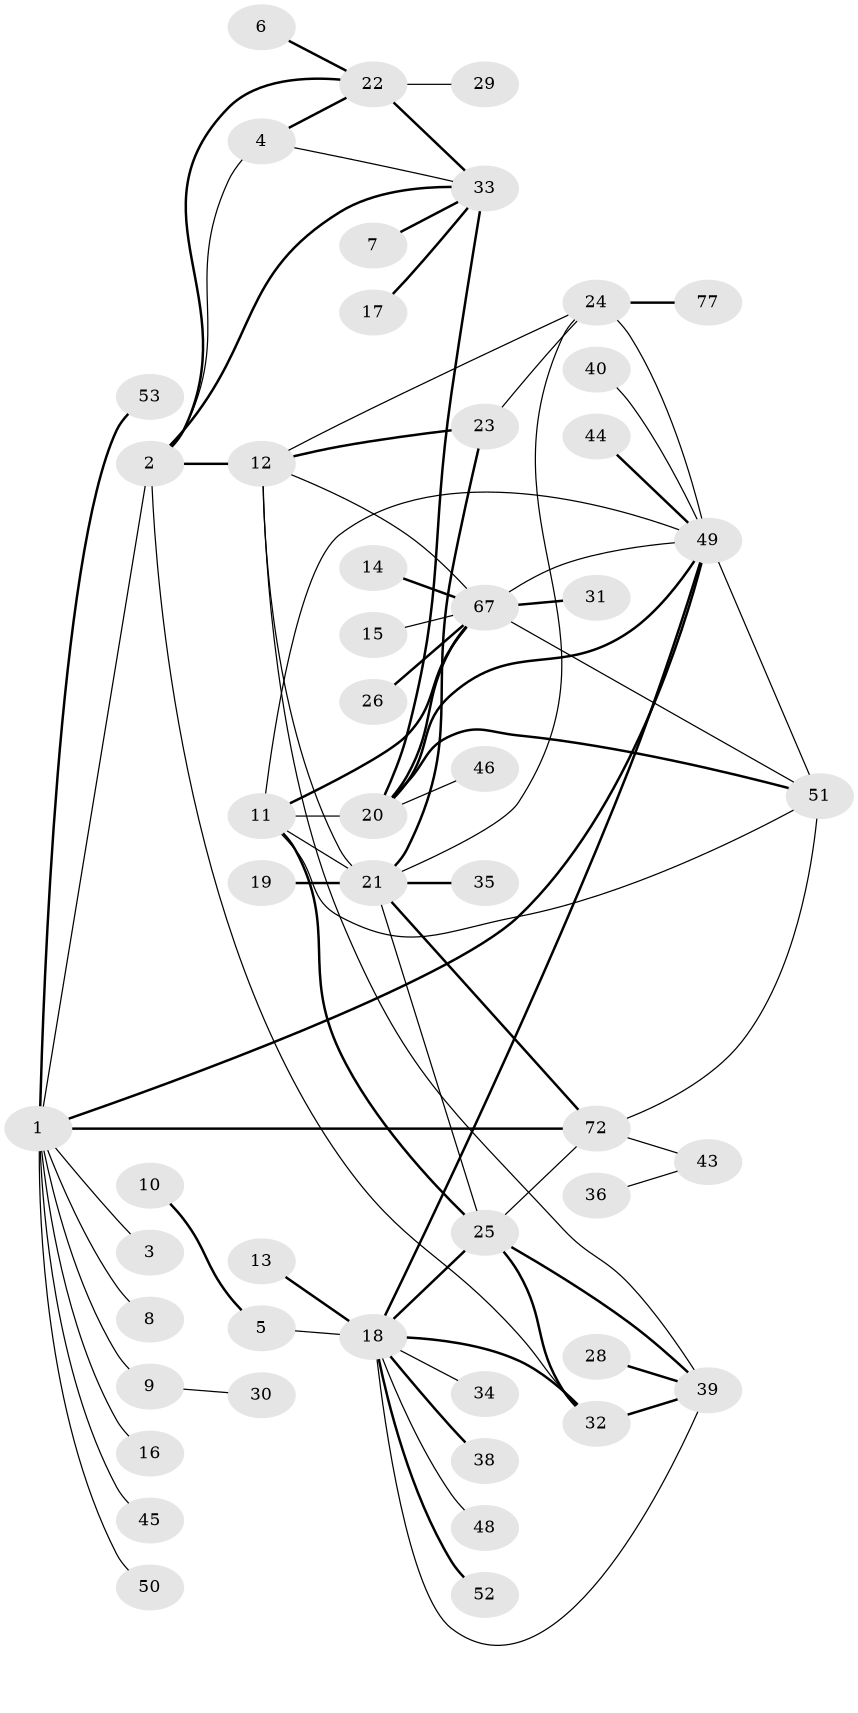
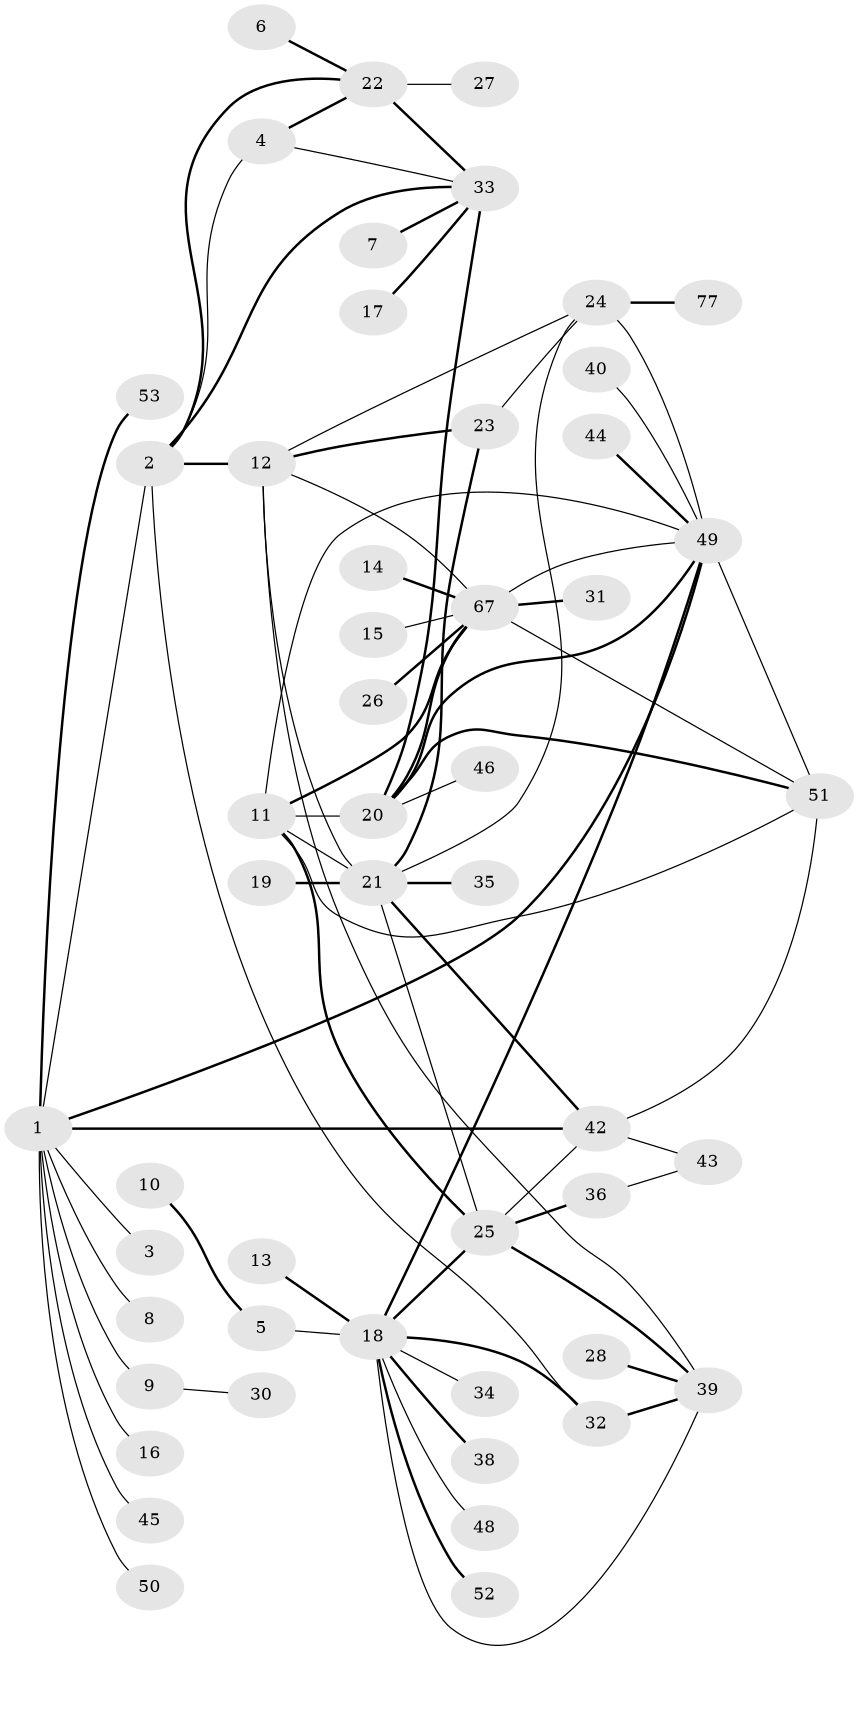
(485, 84) -> (485, 84)
(597, 1129) -> (597, 1129)
(539, 1329) -> (538, 1215)
